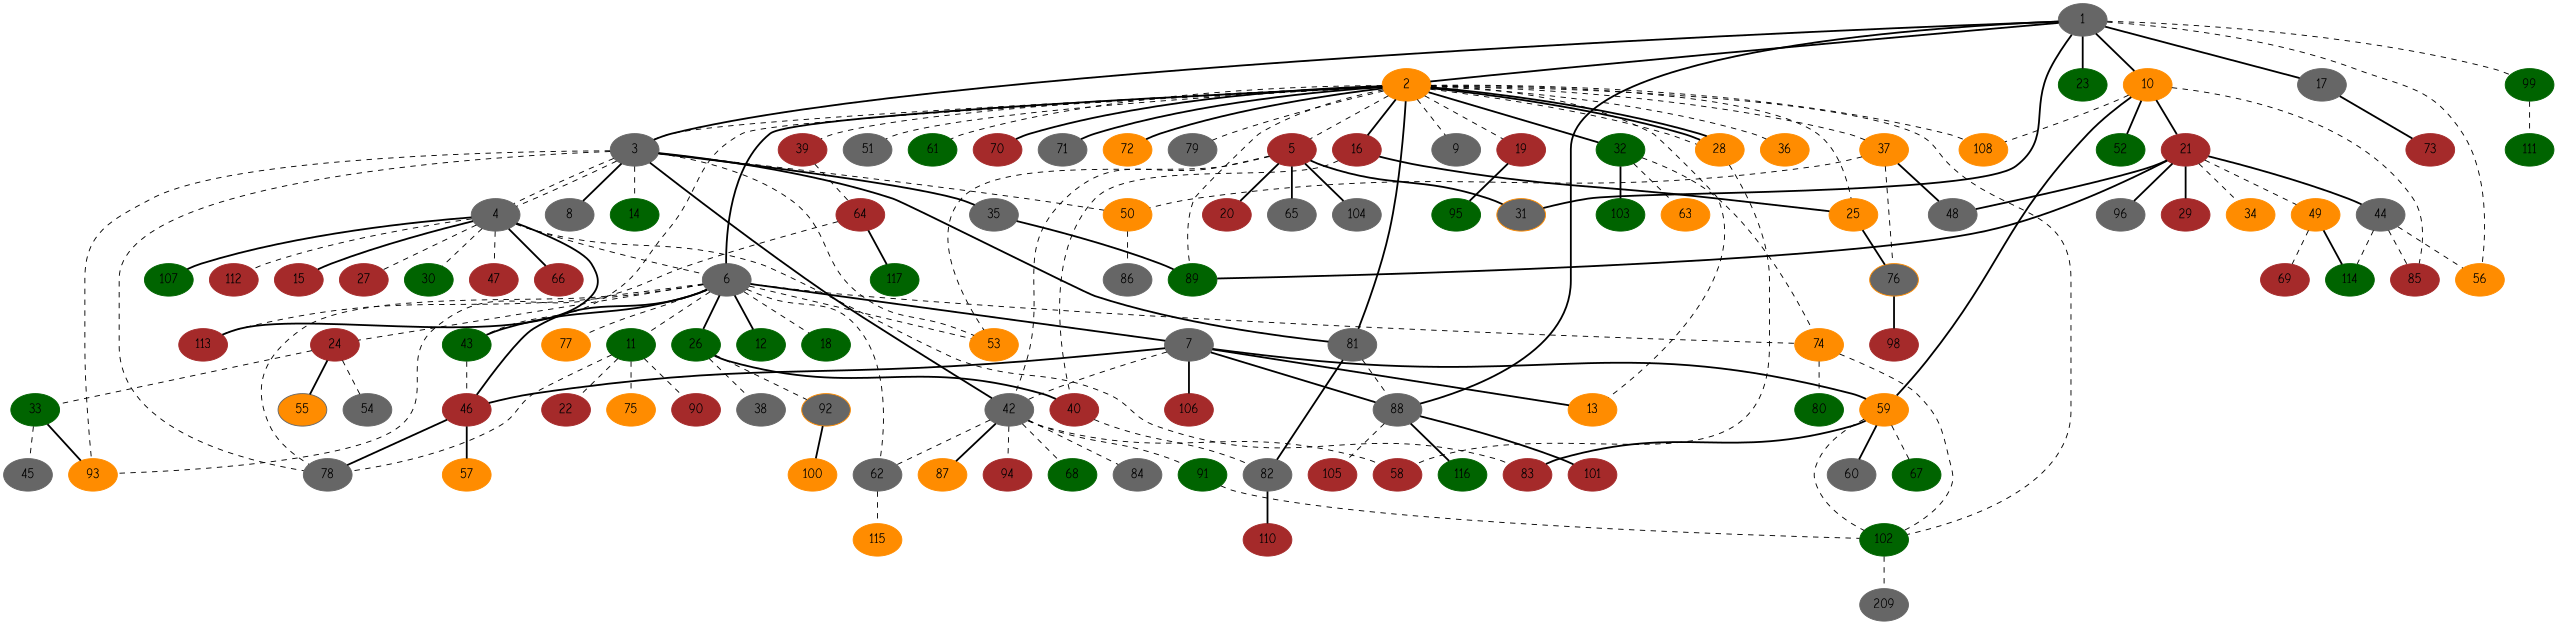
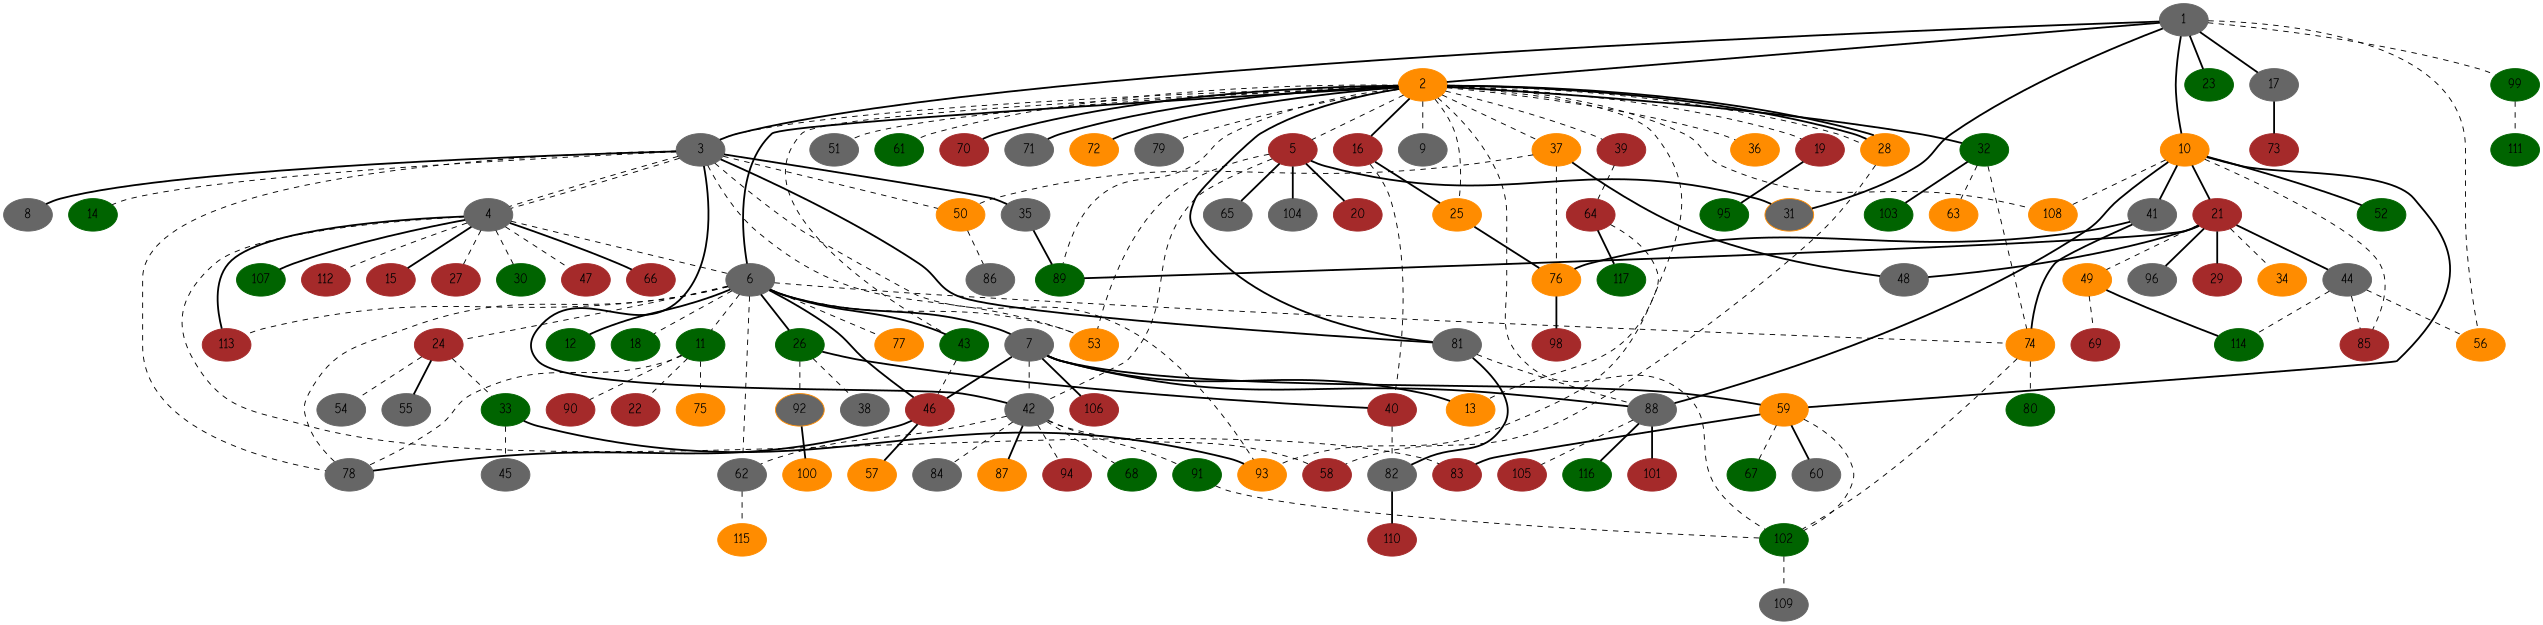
(1654, 80) -> (1936, 311)
none -> (2152, 215)
(1894, 280) -> (1556, 280)
(302, 410) -> (406, 410)
(1884, 605) -> (1784, 605)
